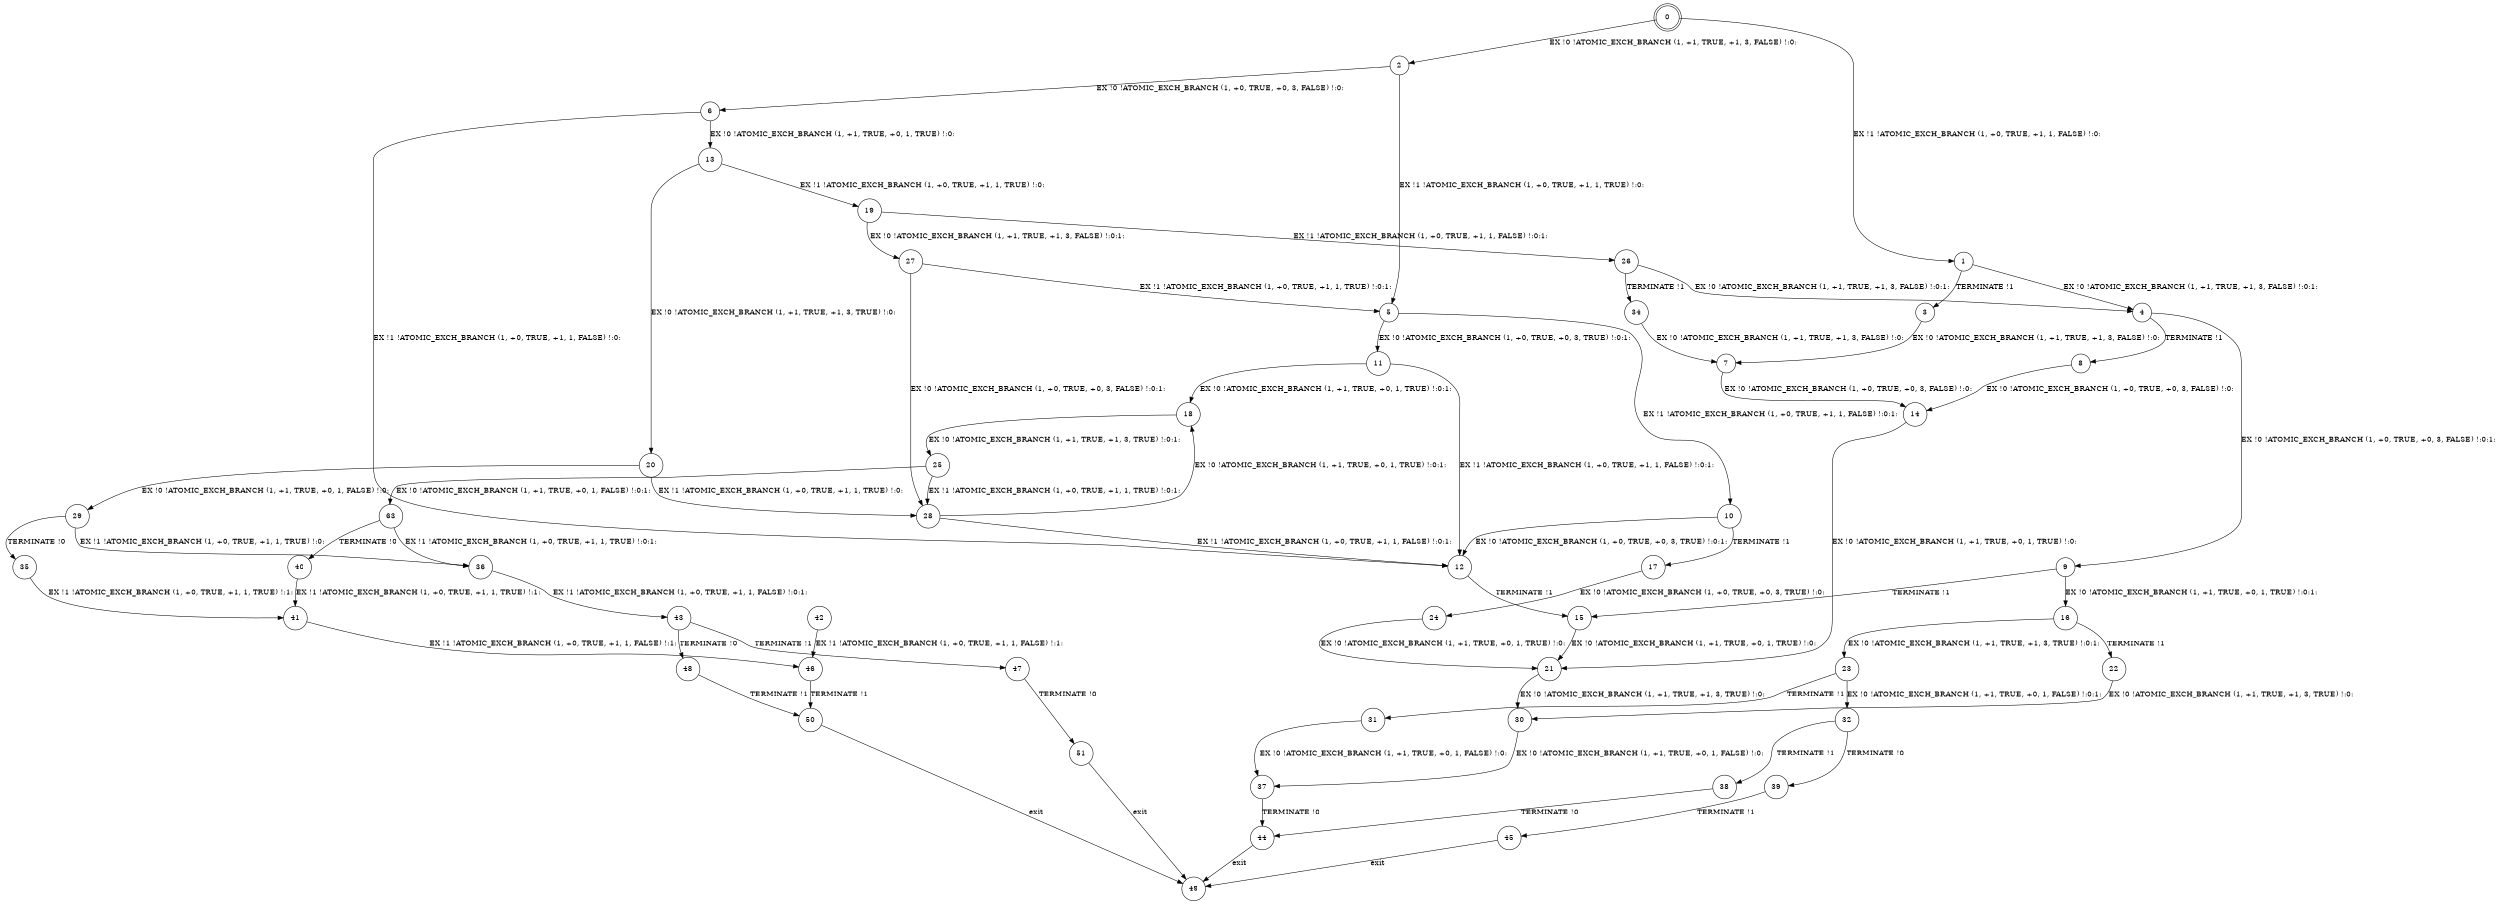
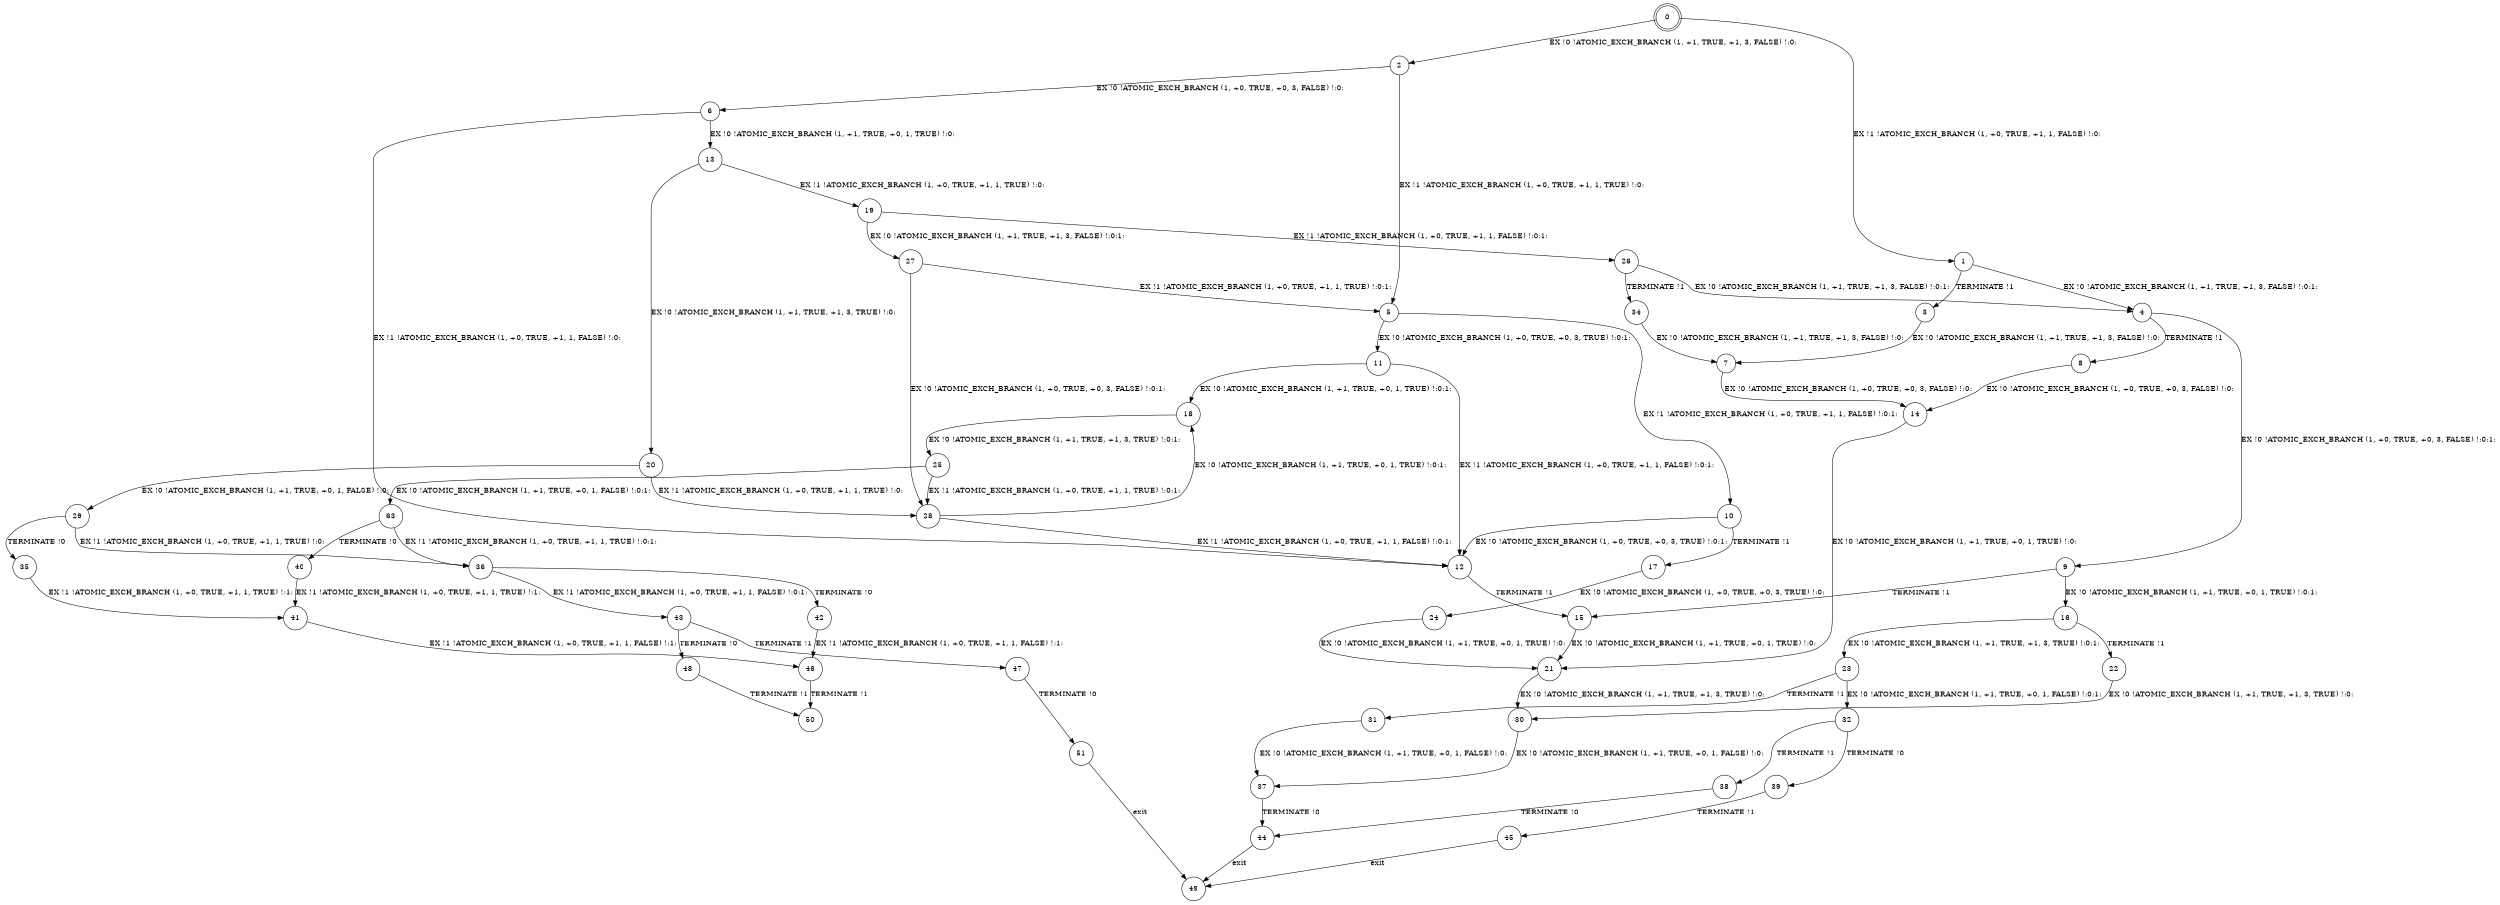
none -> (659, 571)
(1000, 803) -> none
